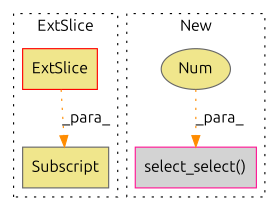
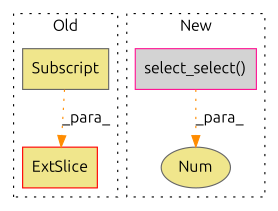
(66, 27) -> (66, 27)
(62, 113) -> (63, 113)
(196, 113) -> (196, 113)
